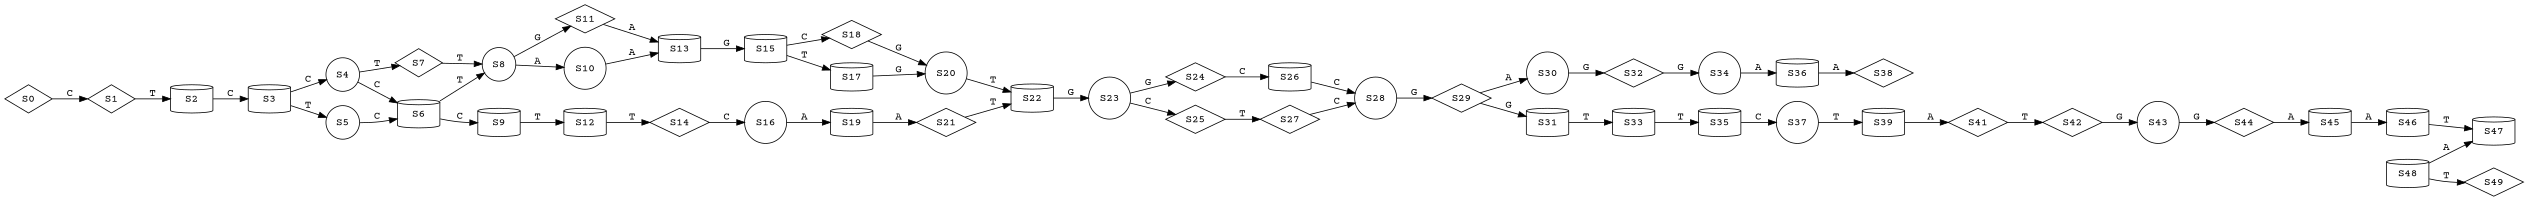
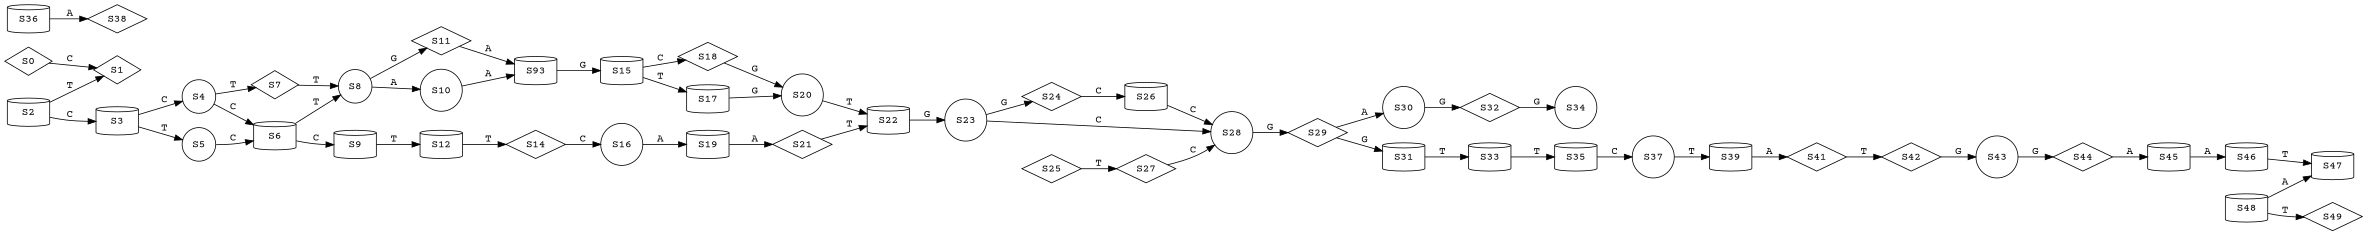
(680, 49) -> (536, 71)
(1754, 73) -> none
(149, 99) -> (73, 91)
(1149, 108) -> (1095, 126)
